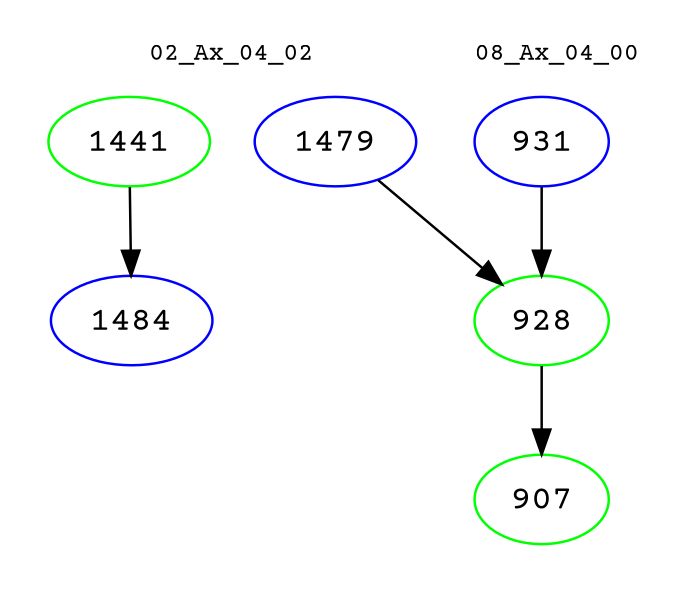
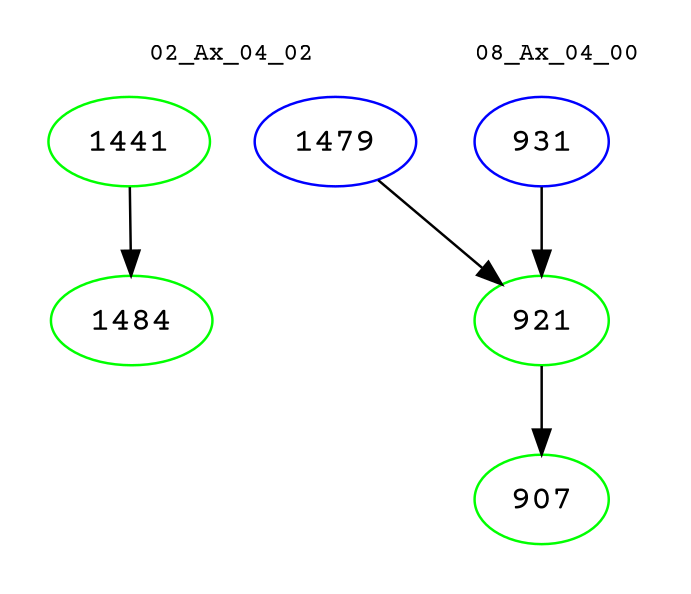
(132, 321) -> (132, 321)
(542, 321) -> (542, 321)
